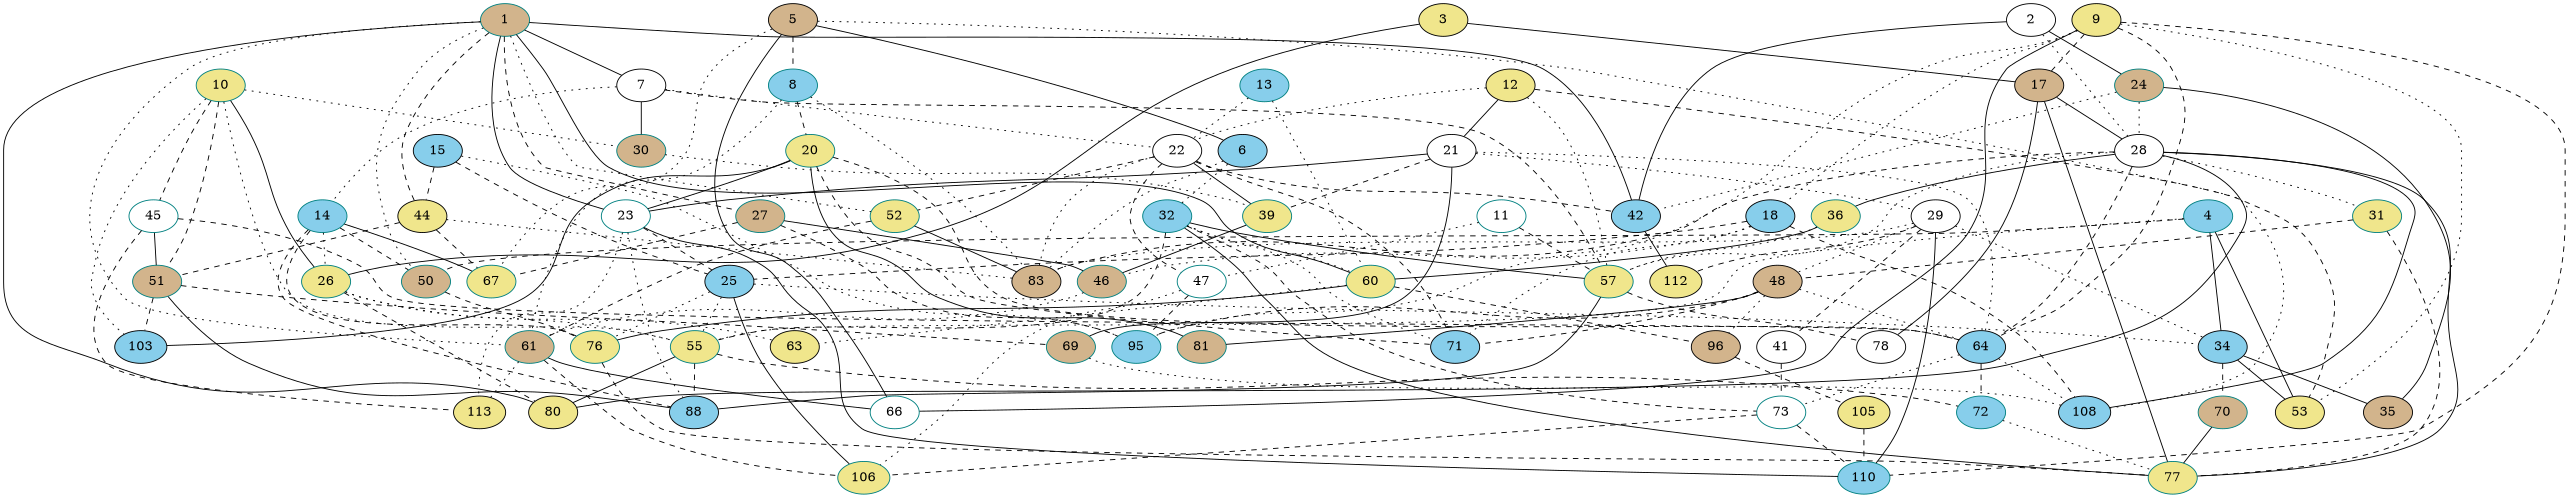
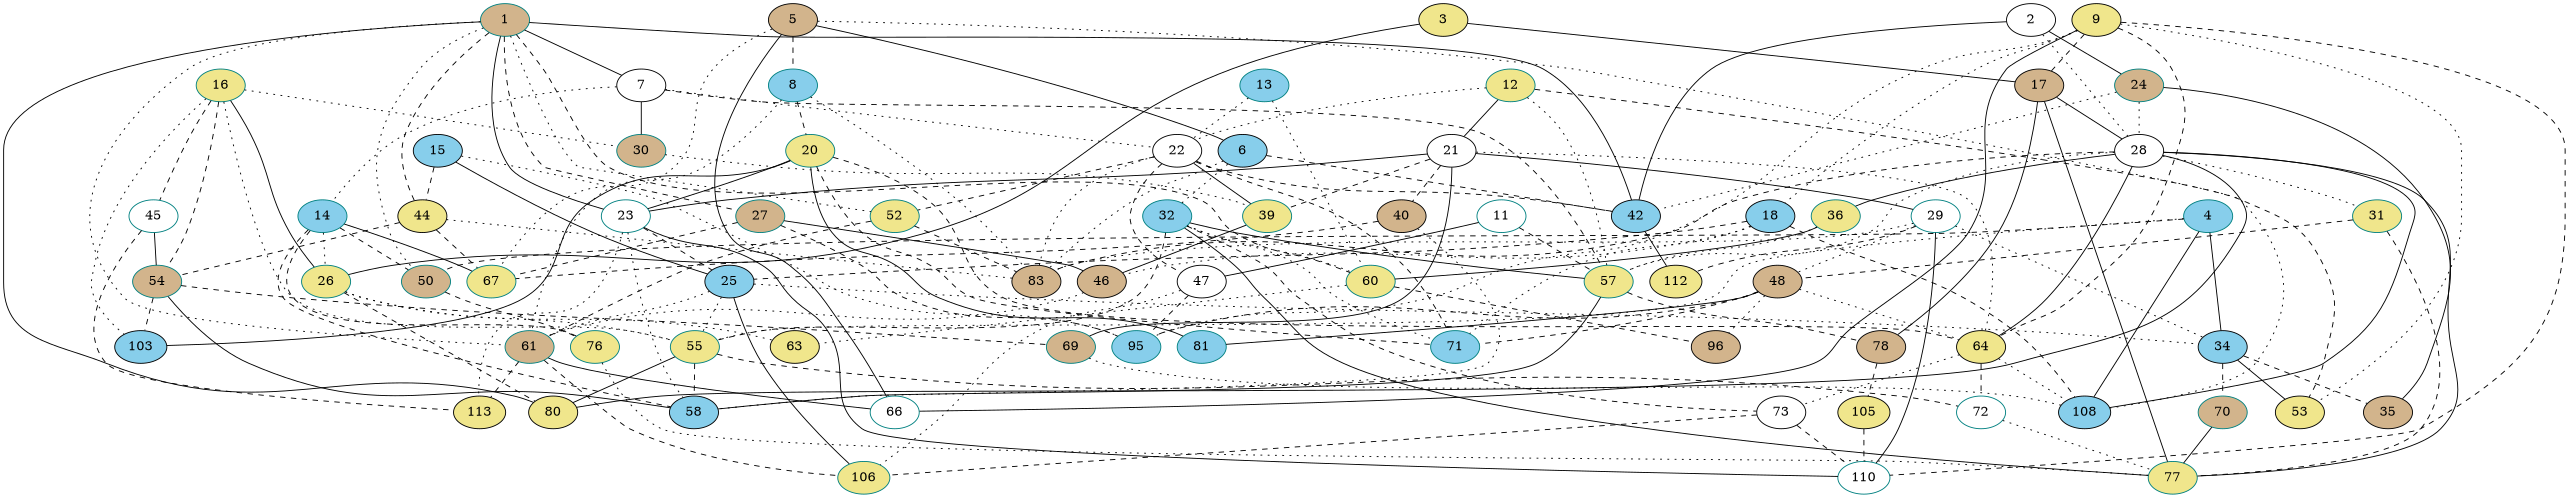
(221, 85) -> (221, 85)
(1511, 85) -> (1511, 85)
(1695, 175) -> (1695, 175)
none -> (1439, 183)
(908, 188) -> (908, 188)
none -> (1402, 216)
(1936, 216) -> (1936, 216)
(578, 226) -> (578, 226)
(1352, 250) -> (1352, 250)
(983, 257) -> (989, 259)
(2077, 261) -> (2077, 261)
(157, 282) -> (157, 282)
(1102, 282) -> (1102, 282)
(1202, 282) -> (1202, 282)
(681, 305) -> (658, 308)
(1073, 307) -> none
(2254, 314) -> (2144, 318)
(698, 316) -> none
(1202, 347) -> (1202, 347)
(1455, 347) -> (1455, 347)
(1781, 347) -> none
(1881, 347) -> (1881, 347)
(1981, 347) -> (1981, 347)
(506, 378) -> (506, 378)
(2305, 380) -> (2305, 380)
(1789, 381) -> (1875, 372)
(694, 412) -> (694, 412)
(1781, 412) -> (1781, 412)
(1981, 412) -> (1981, 412)
(1359, 456) -> (1359, 456)
(1864, 478) -> (1864, 478)
